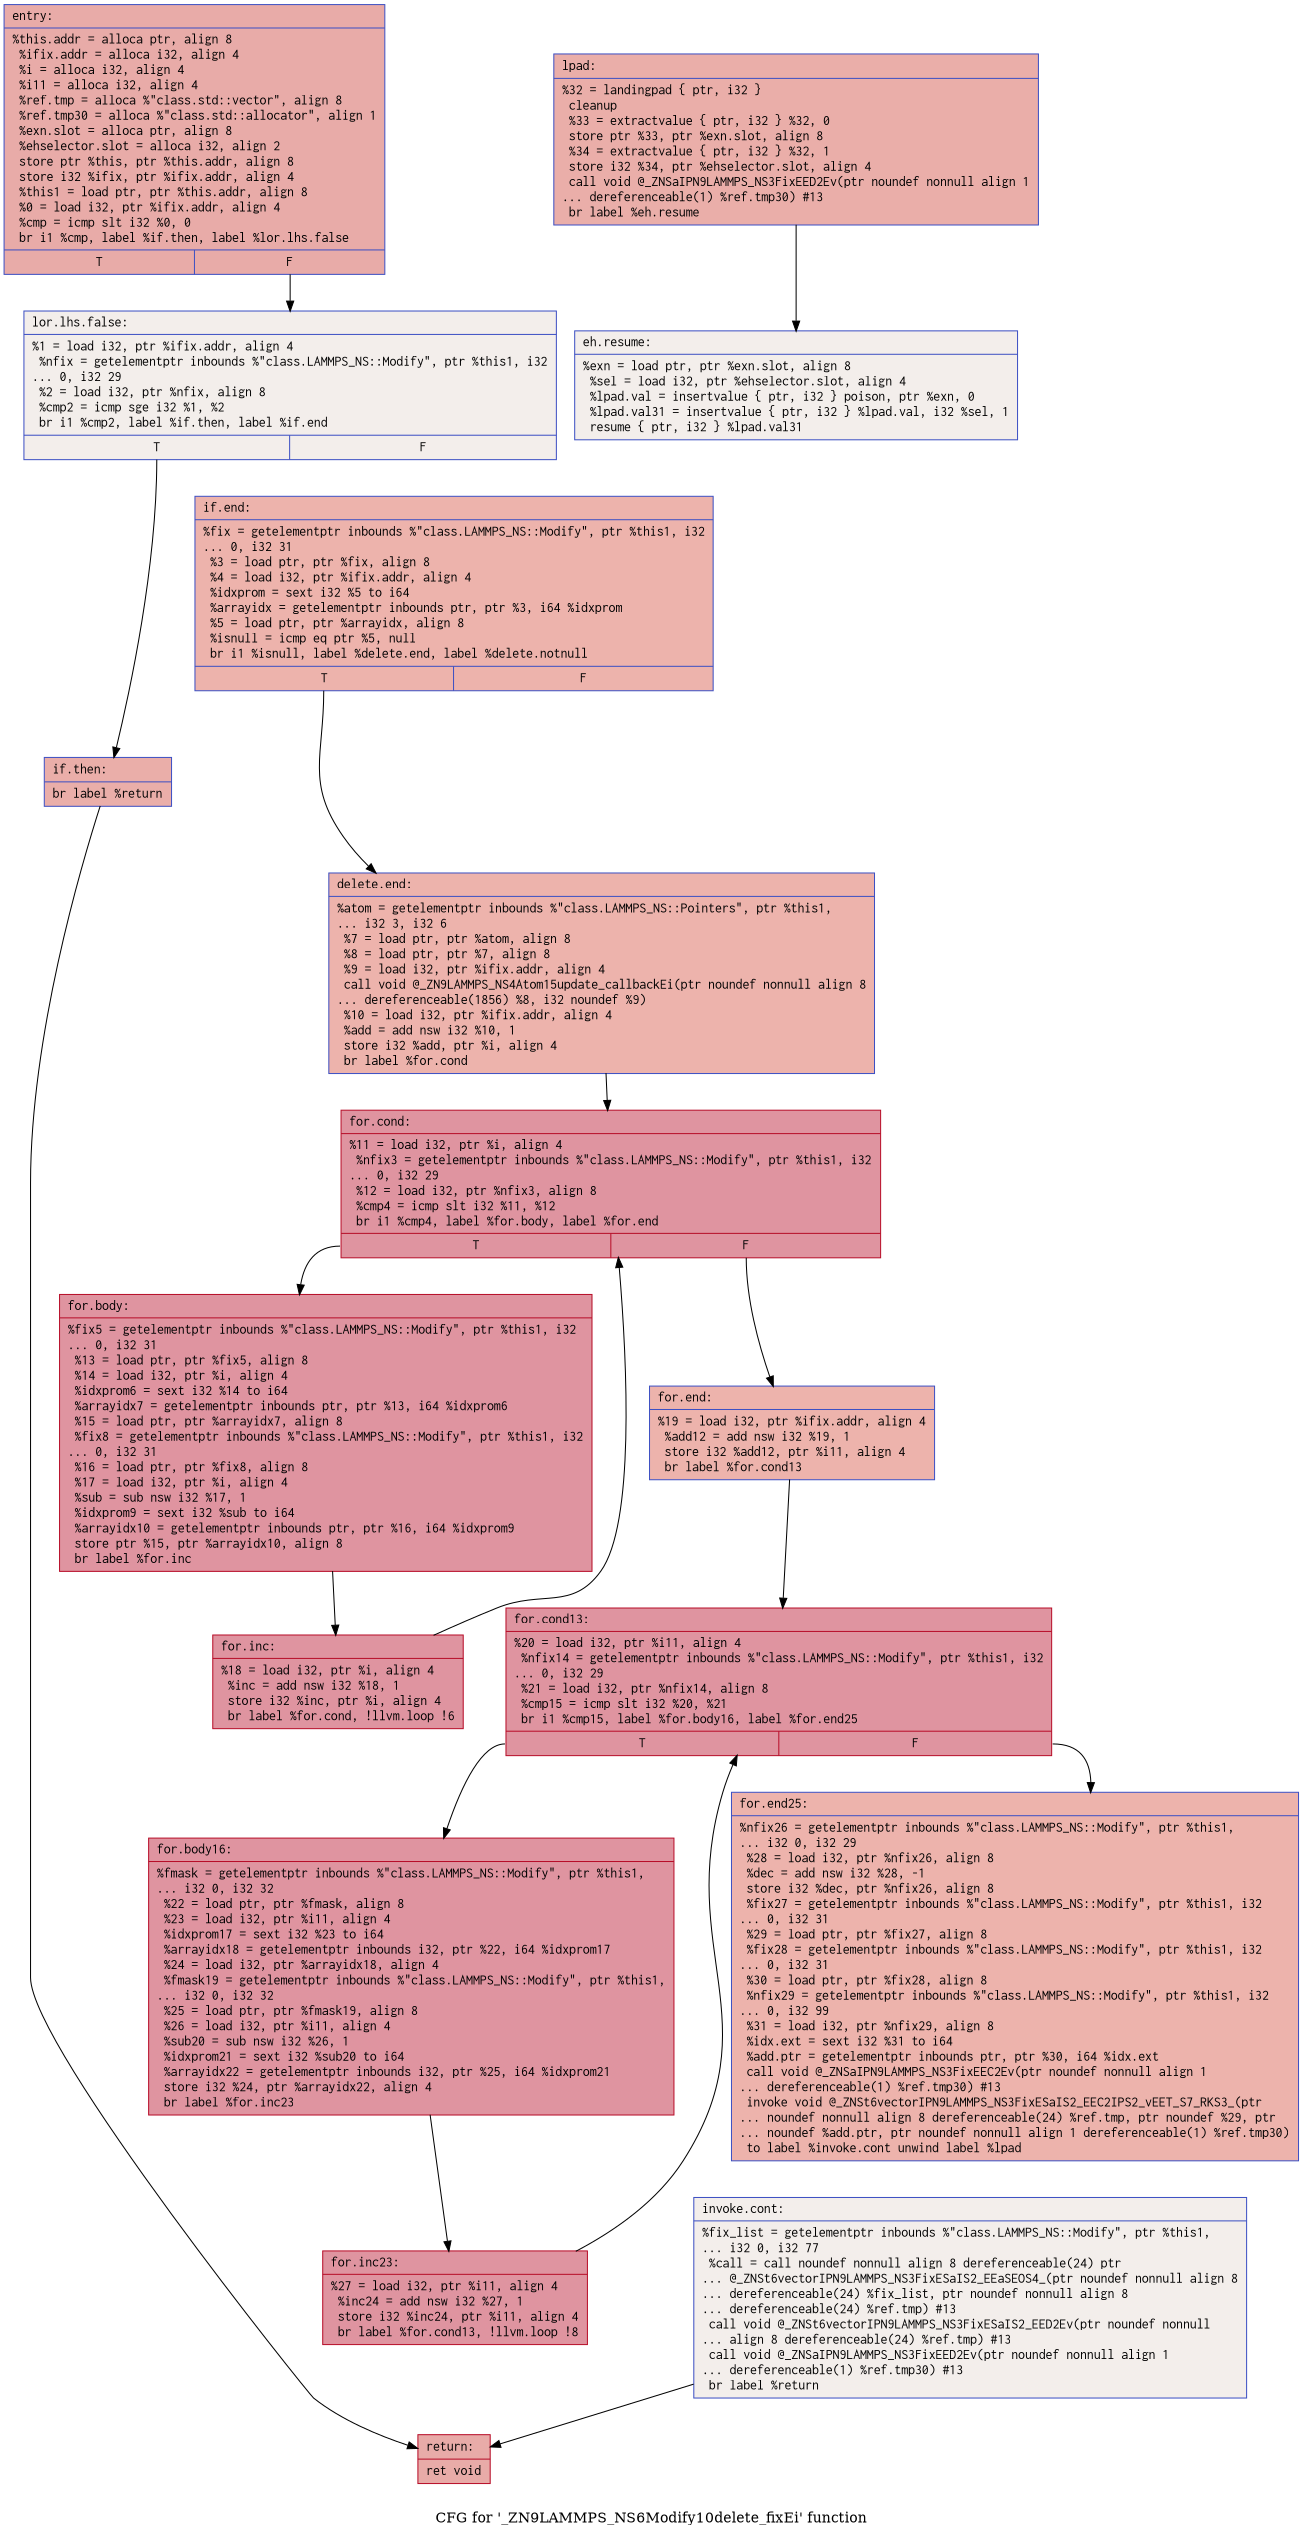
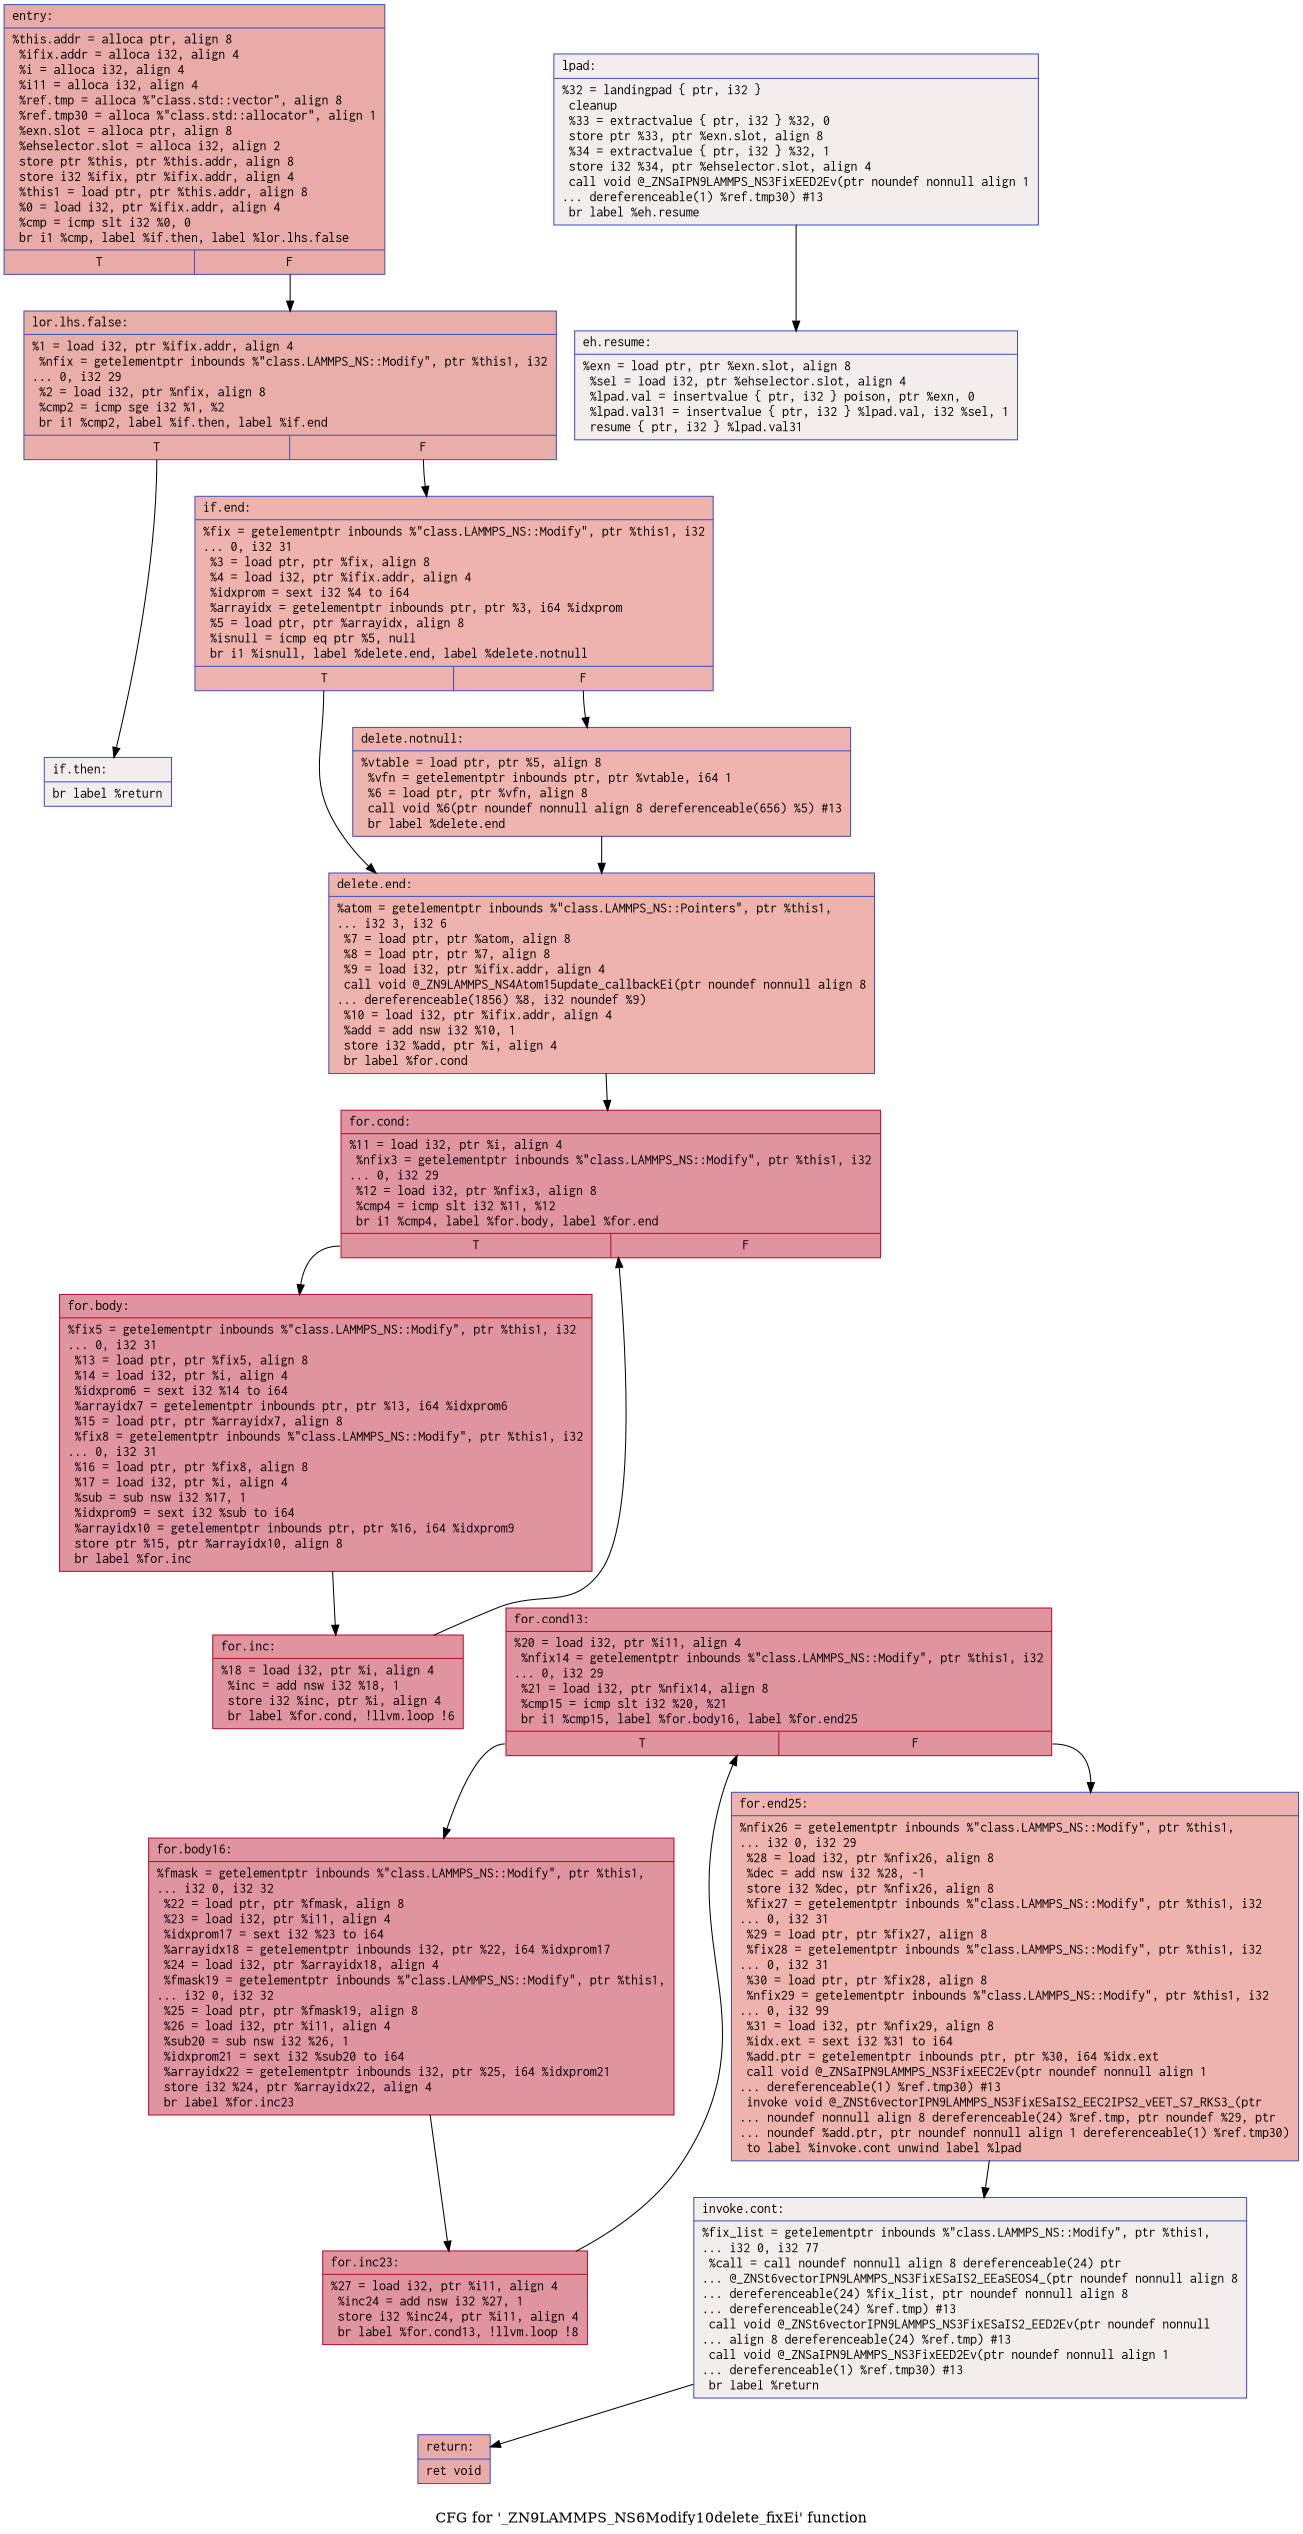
(796, 139) -> (796, 139)
(290, 385) -> (290, 385)
none -> (424, 473)
(306, 593) -> (306, 593)
(108, 782) -> (108, 782)
none -> (602, 782)
(792, 1433) -> none
(31, 1696) -> none
none -> (987, 2174)
(454, 2459) -> (454, 2459)
